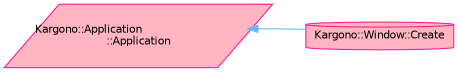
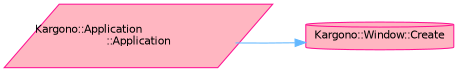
(282, 29) -> (265, 43)
